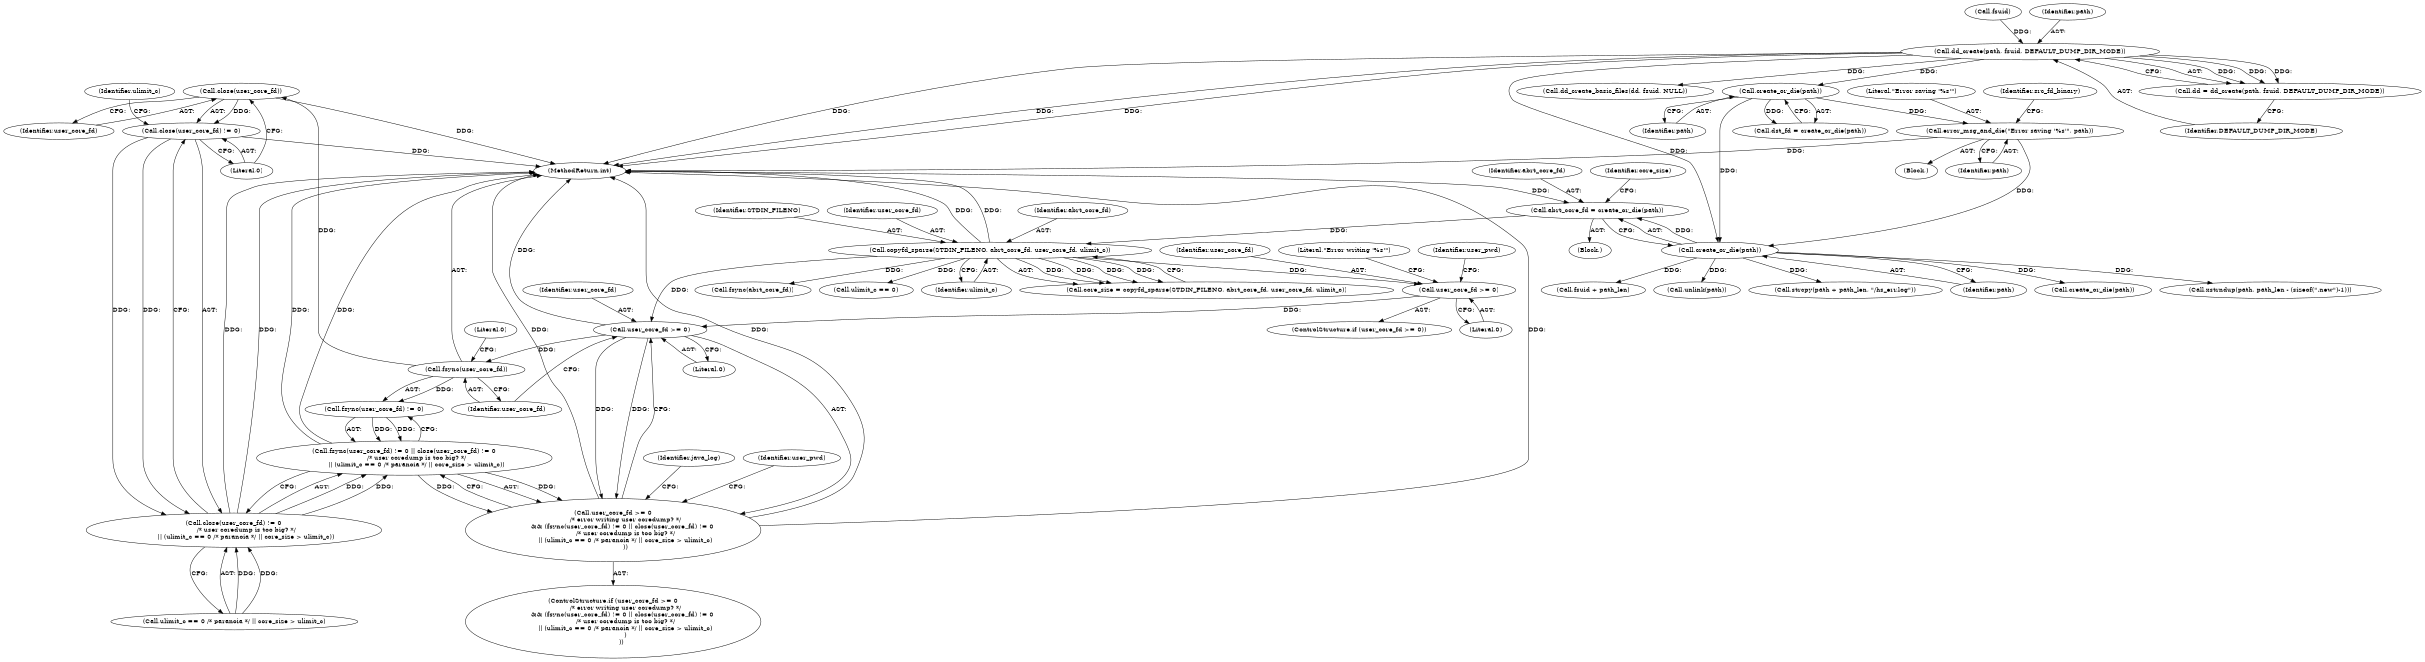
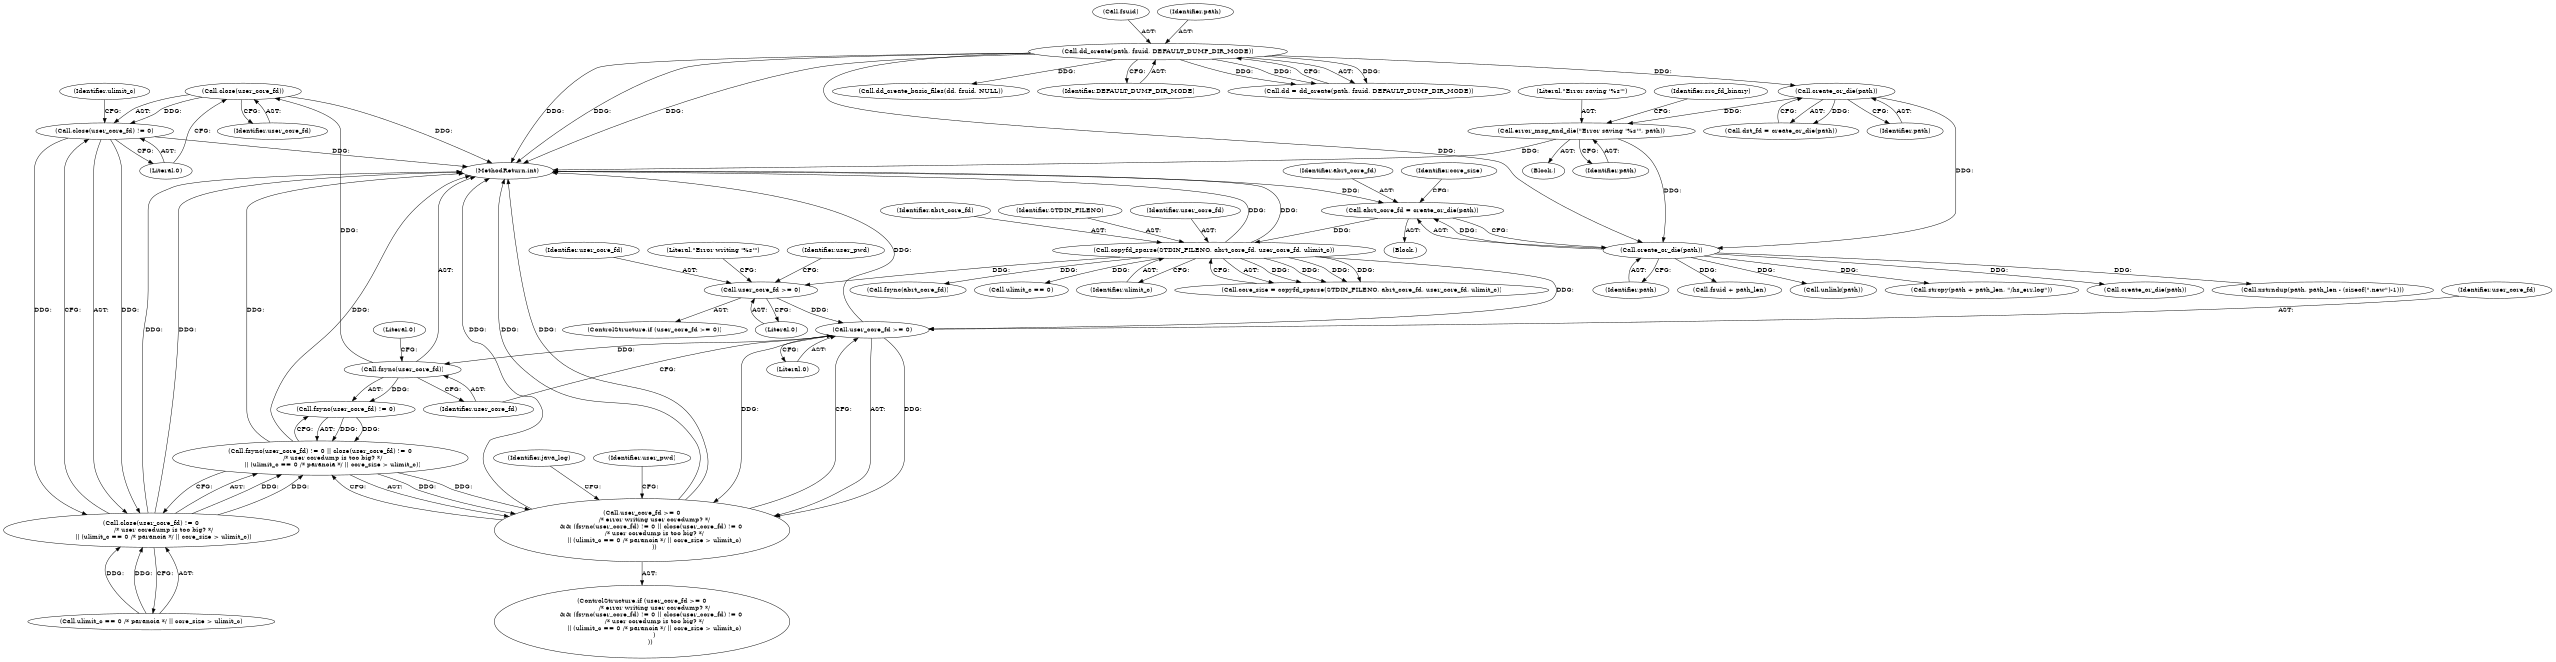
(2024, 32) -> (1150, 32)
(2267, 109) -> (1129, 68)
